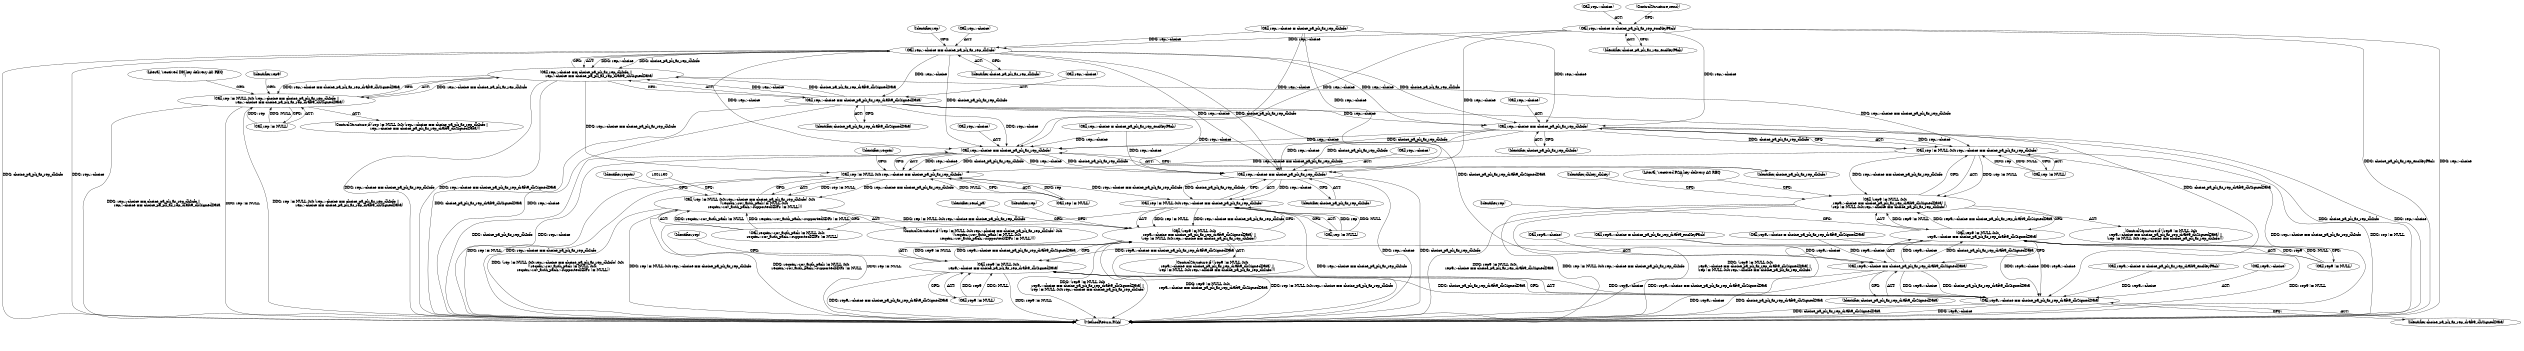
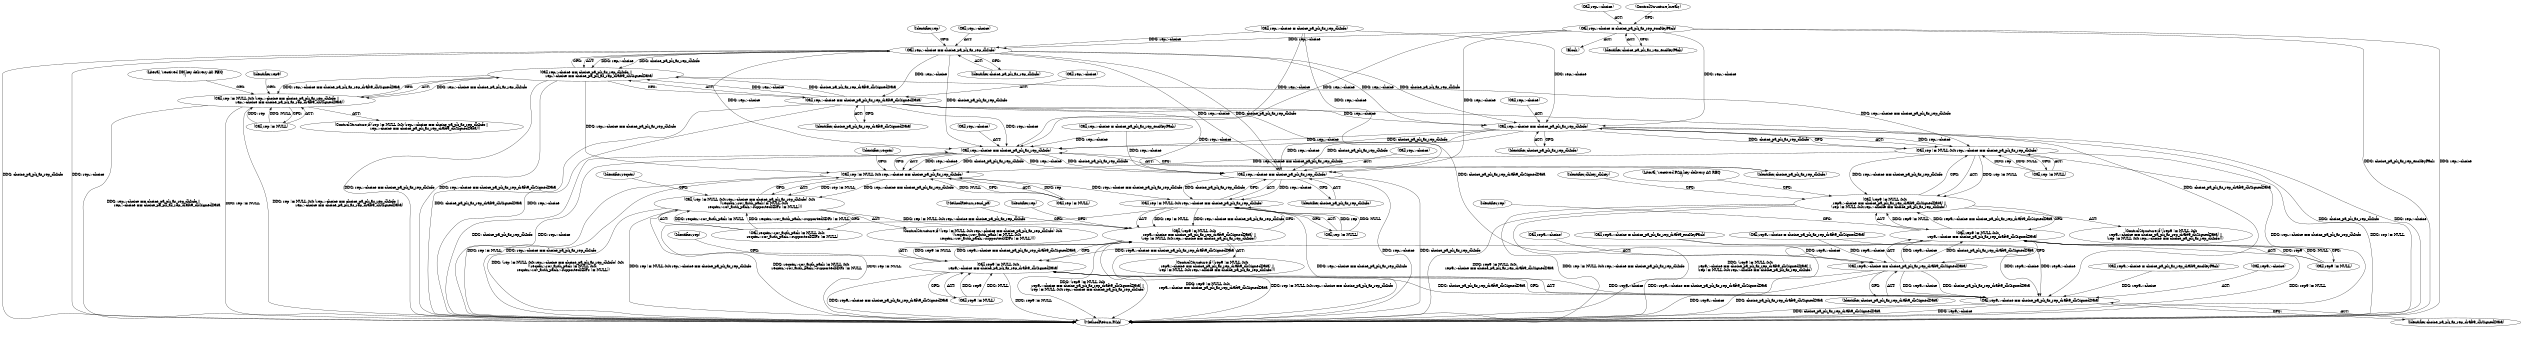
(1658, 7) -> (1658, 7)
none -> (1573, 50)
(660, 175) -> none
(968, 204) -> (968, 204)
